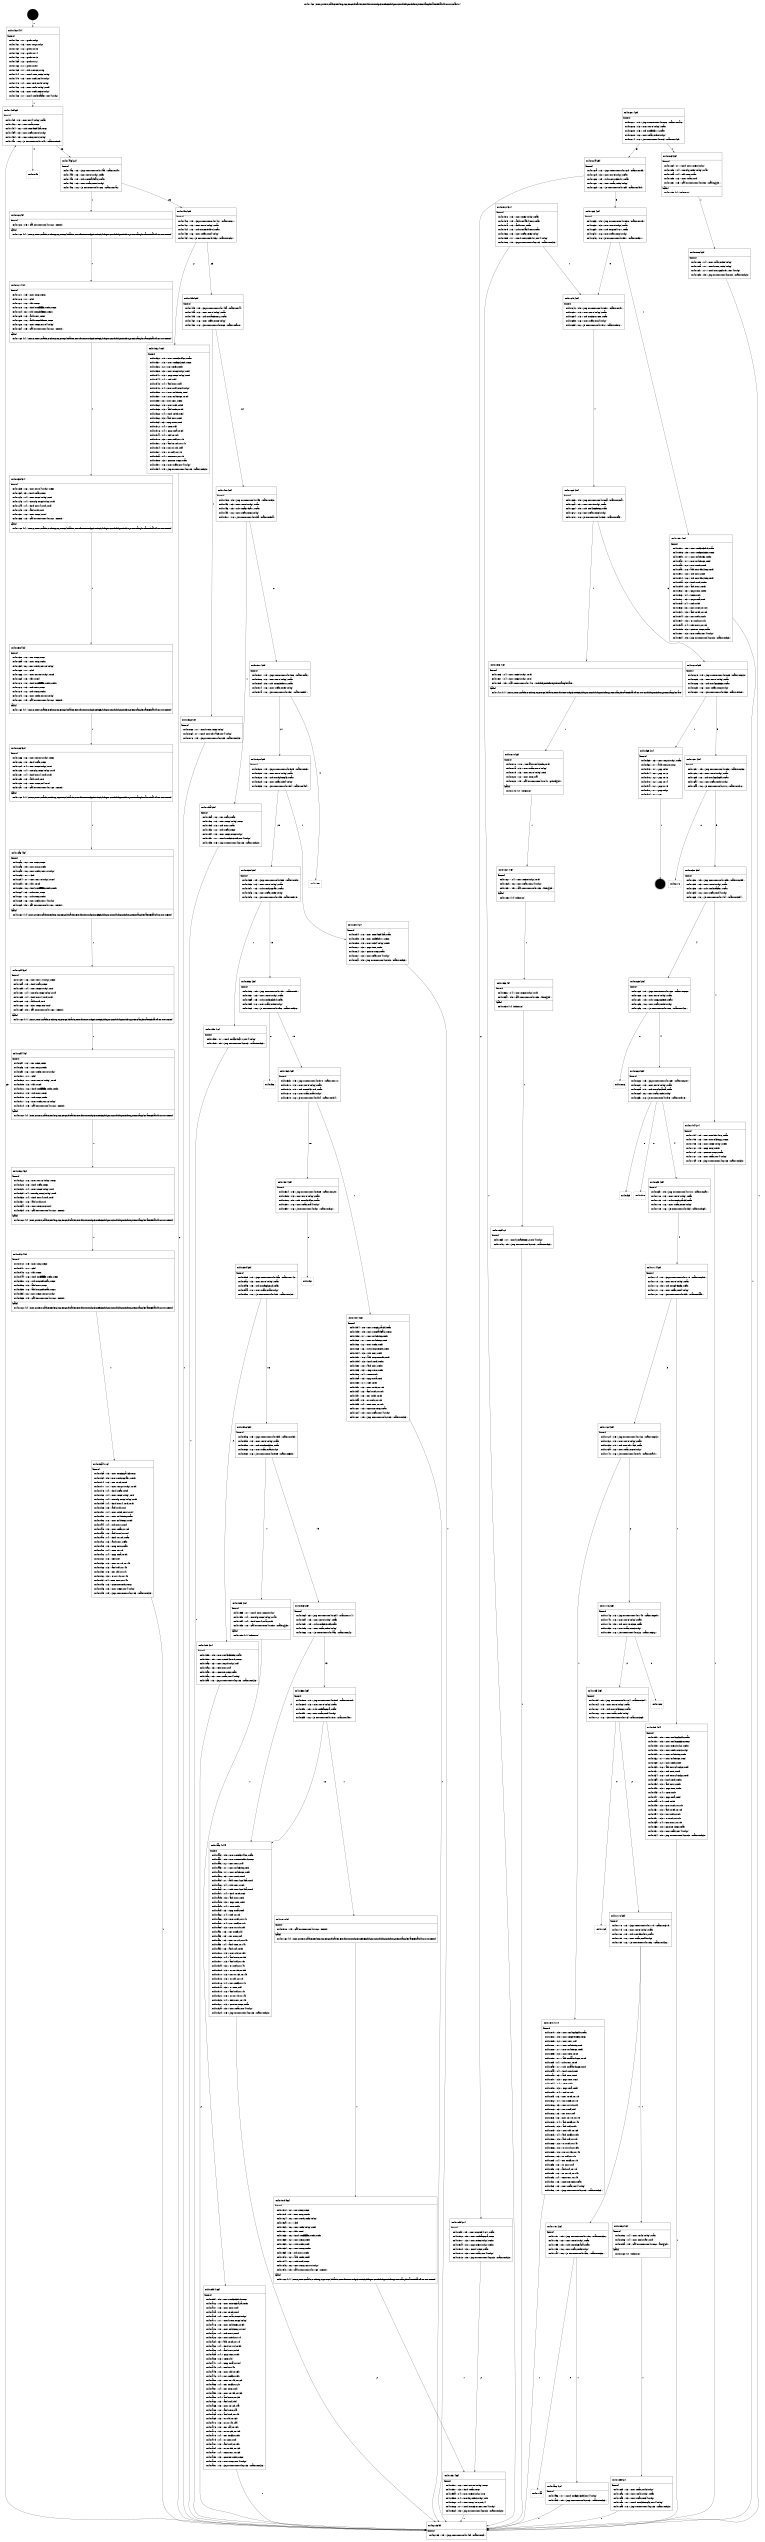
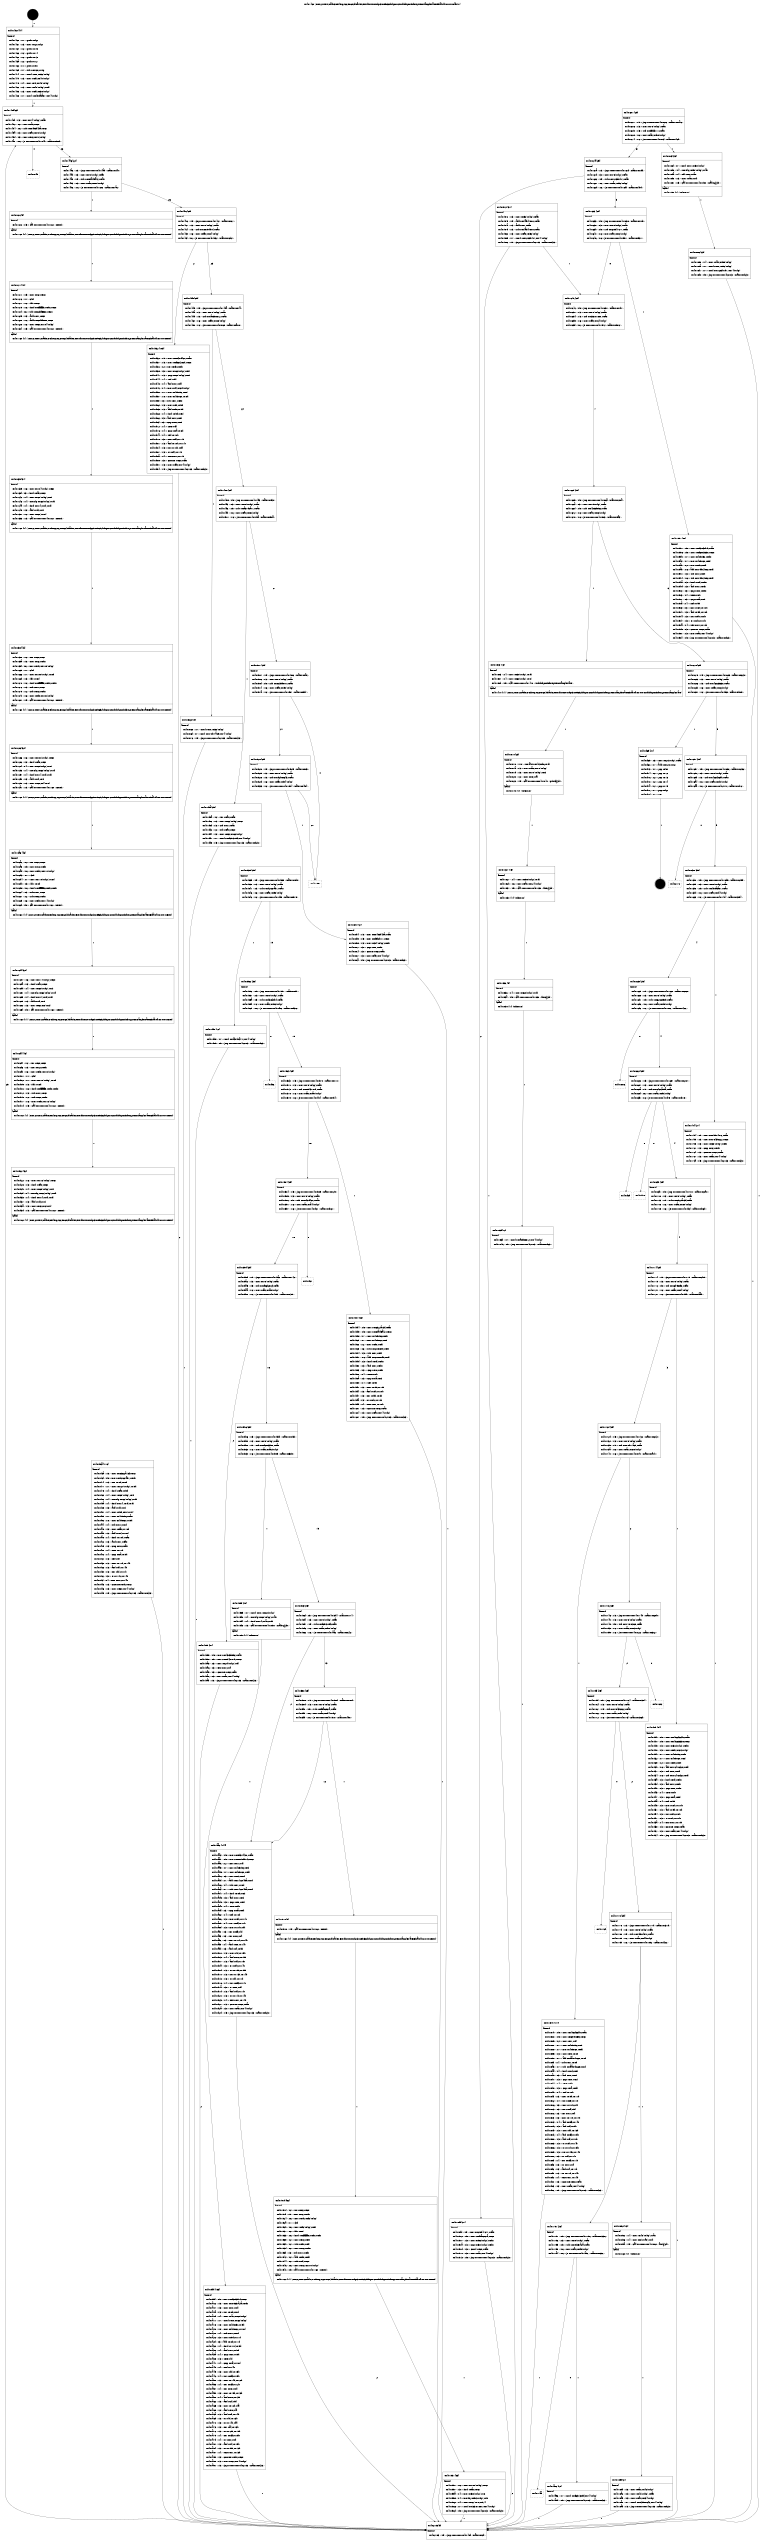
(275, 828) -> (310, 833)
none -> (287, 1238)
(93, 1281) -> none
(478, 2366) -> (505, 2398)
